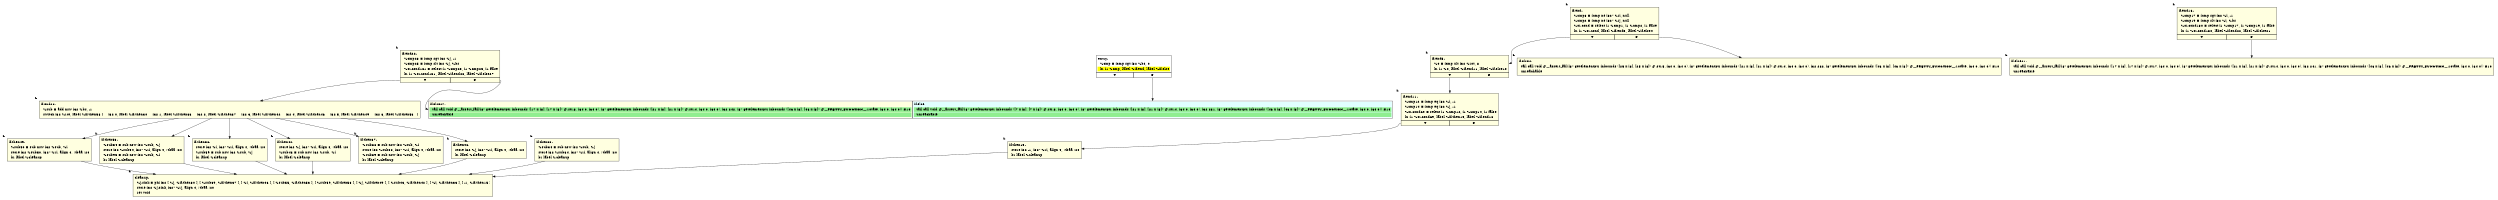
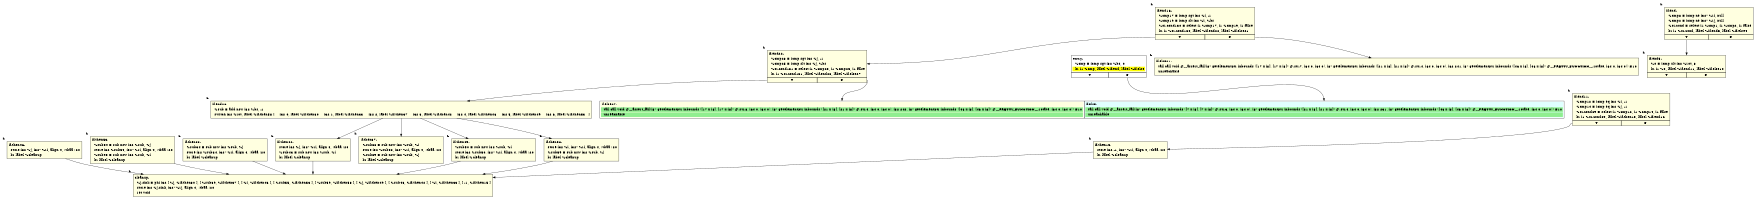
none -> (1012, 50)
(1759, 66) -> none
(1450, 84) -> none
(193, 127) -> none
(403, 127) -> none
